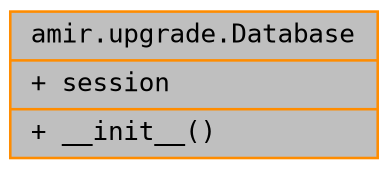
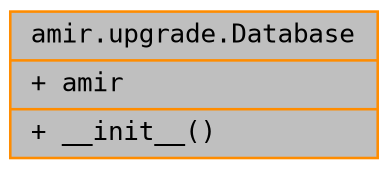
(101, 84) -> (78, 84)
